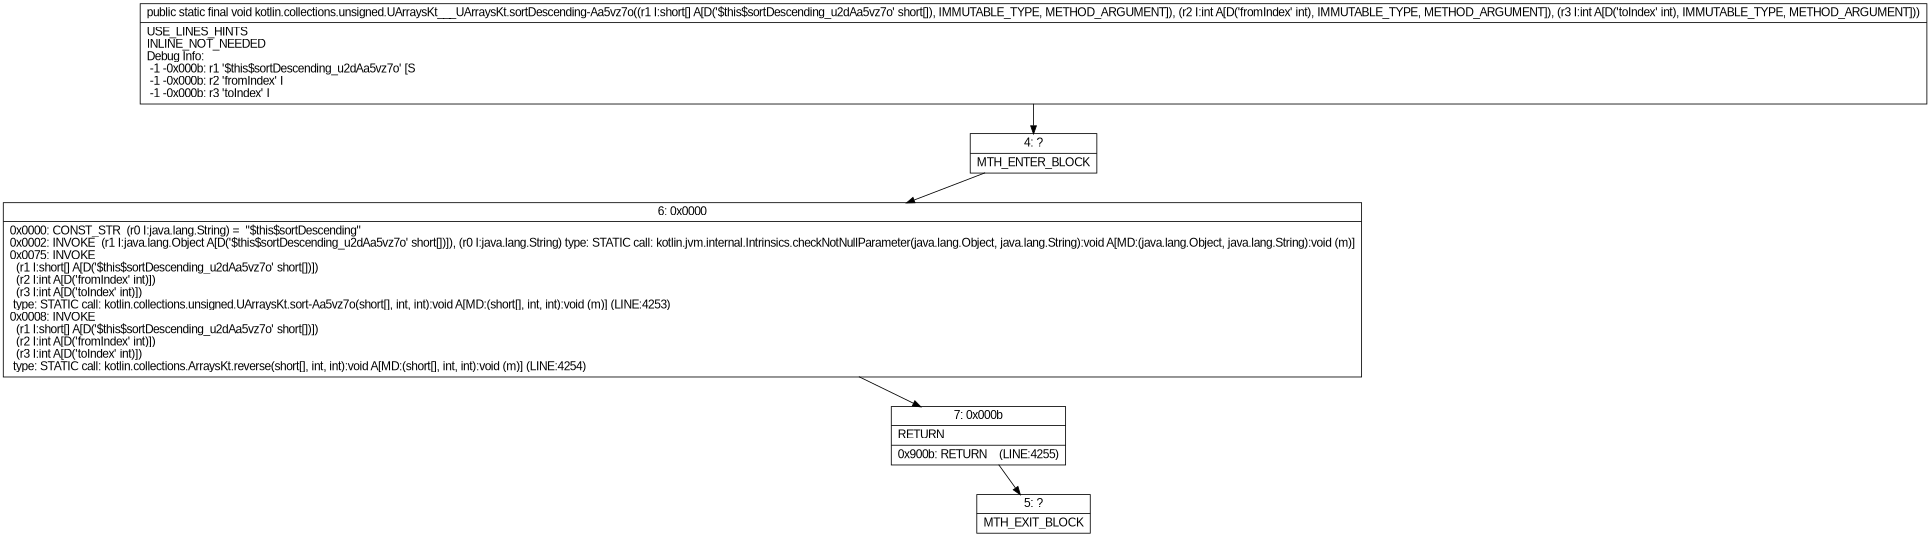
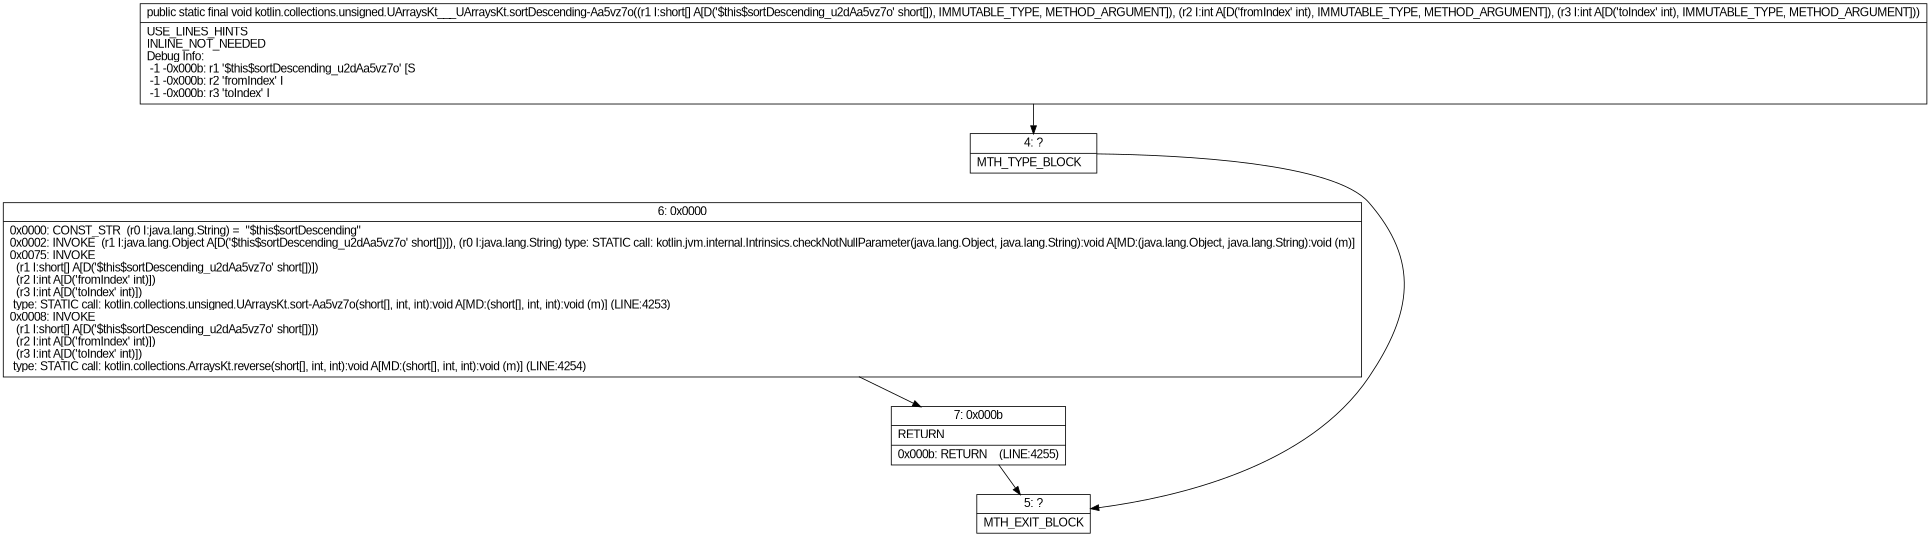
(1034, 163) -> (1029, 163)
(950, 186) -> (1402, 303)
(978, 455) -> (978, 455)
